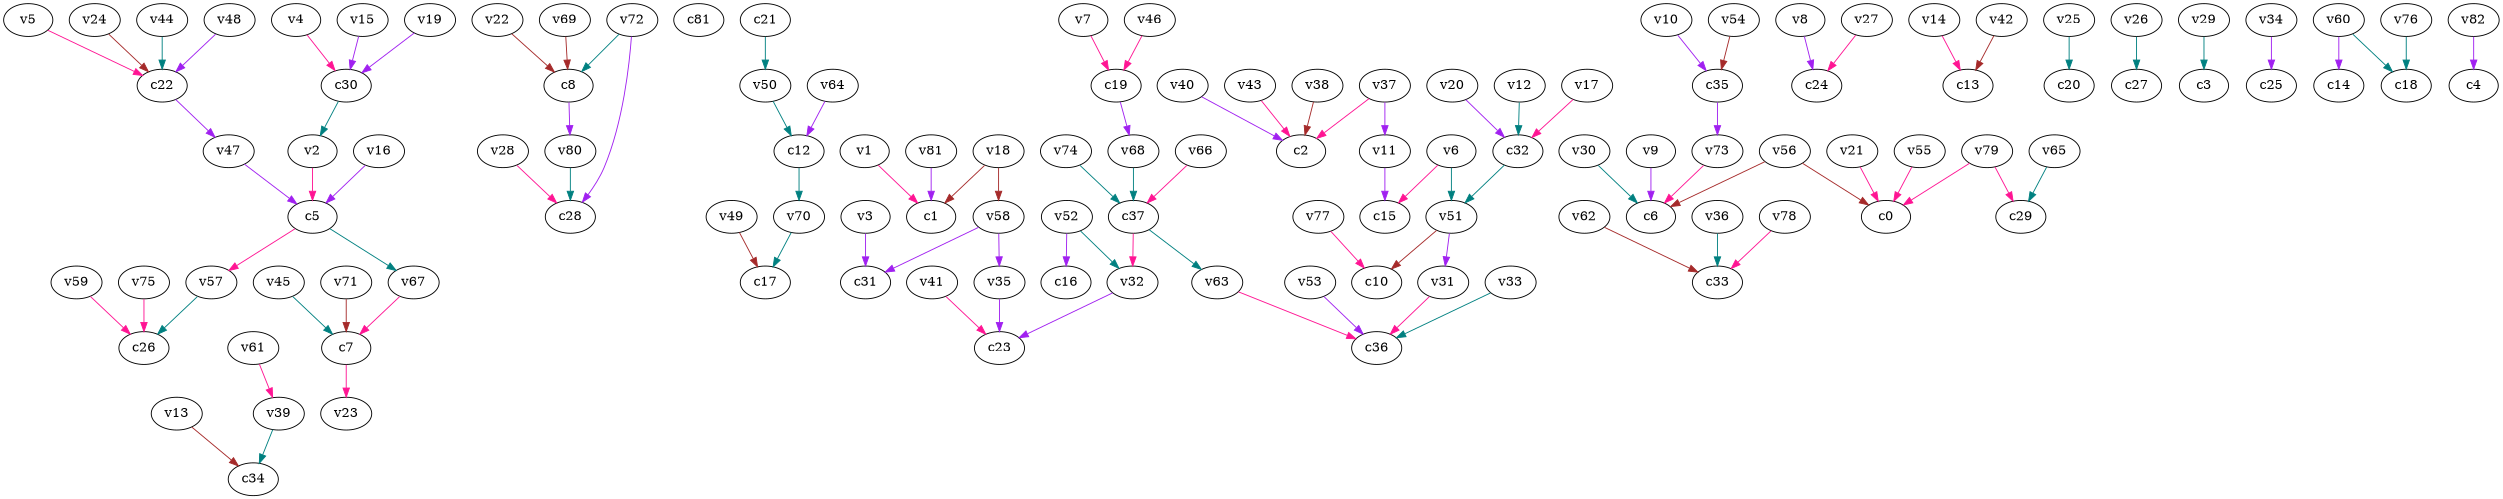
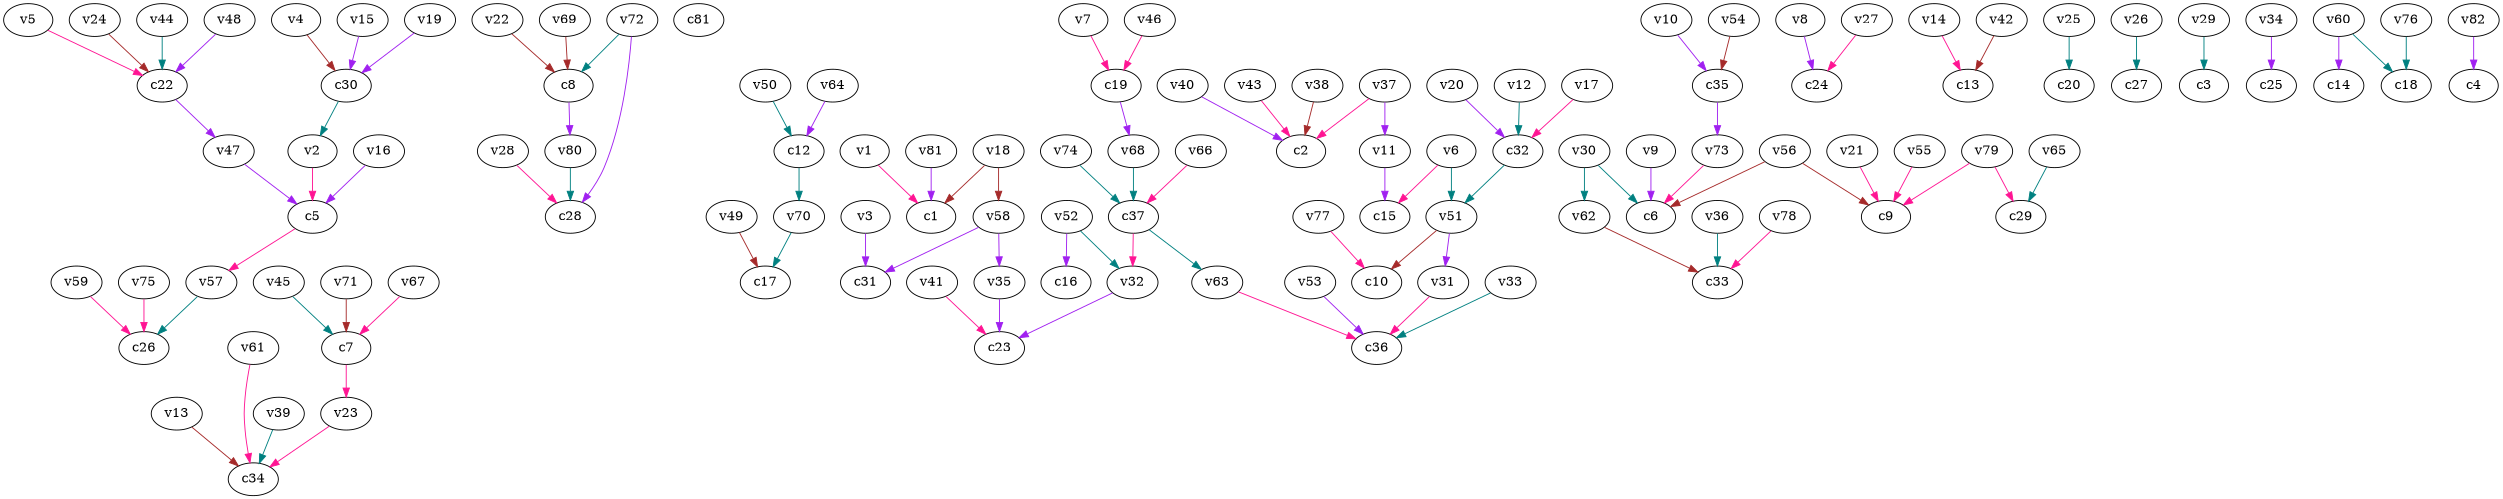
(765, 20) -> none
(318, 49) -> (318, 49)
none -> (1584, 180)
(1886, 217) -> (1886, 217)
(359, 247) -> none
(264, 376) -> (244, 409)
none -> (303, 444)
